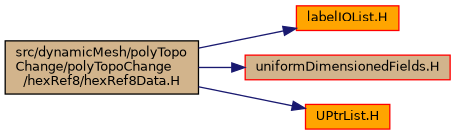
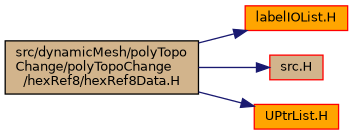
(348, 67) -> (296, 67)
